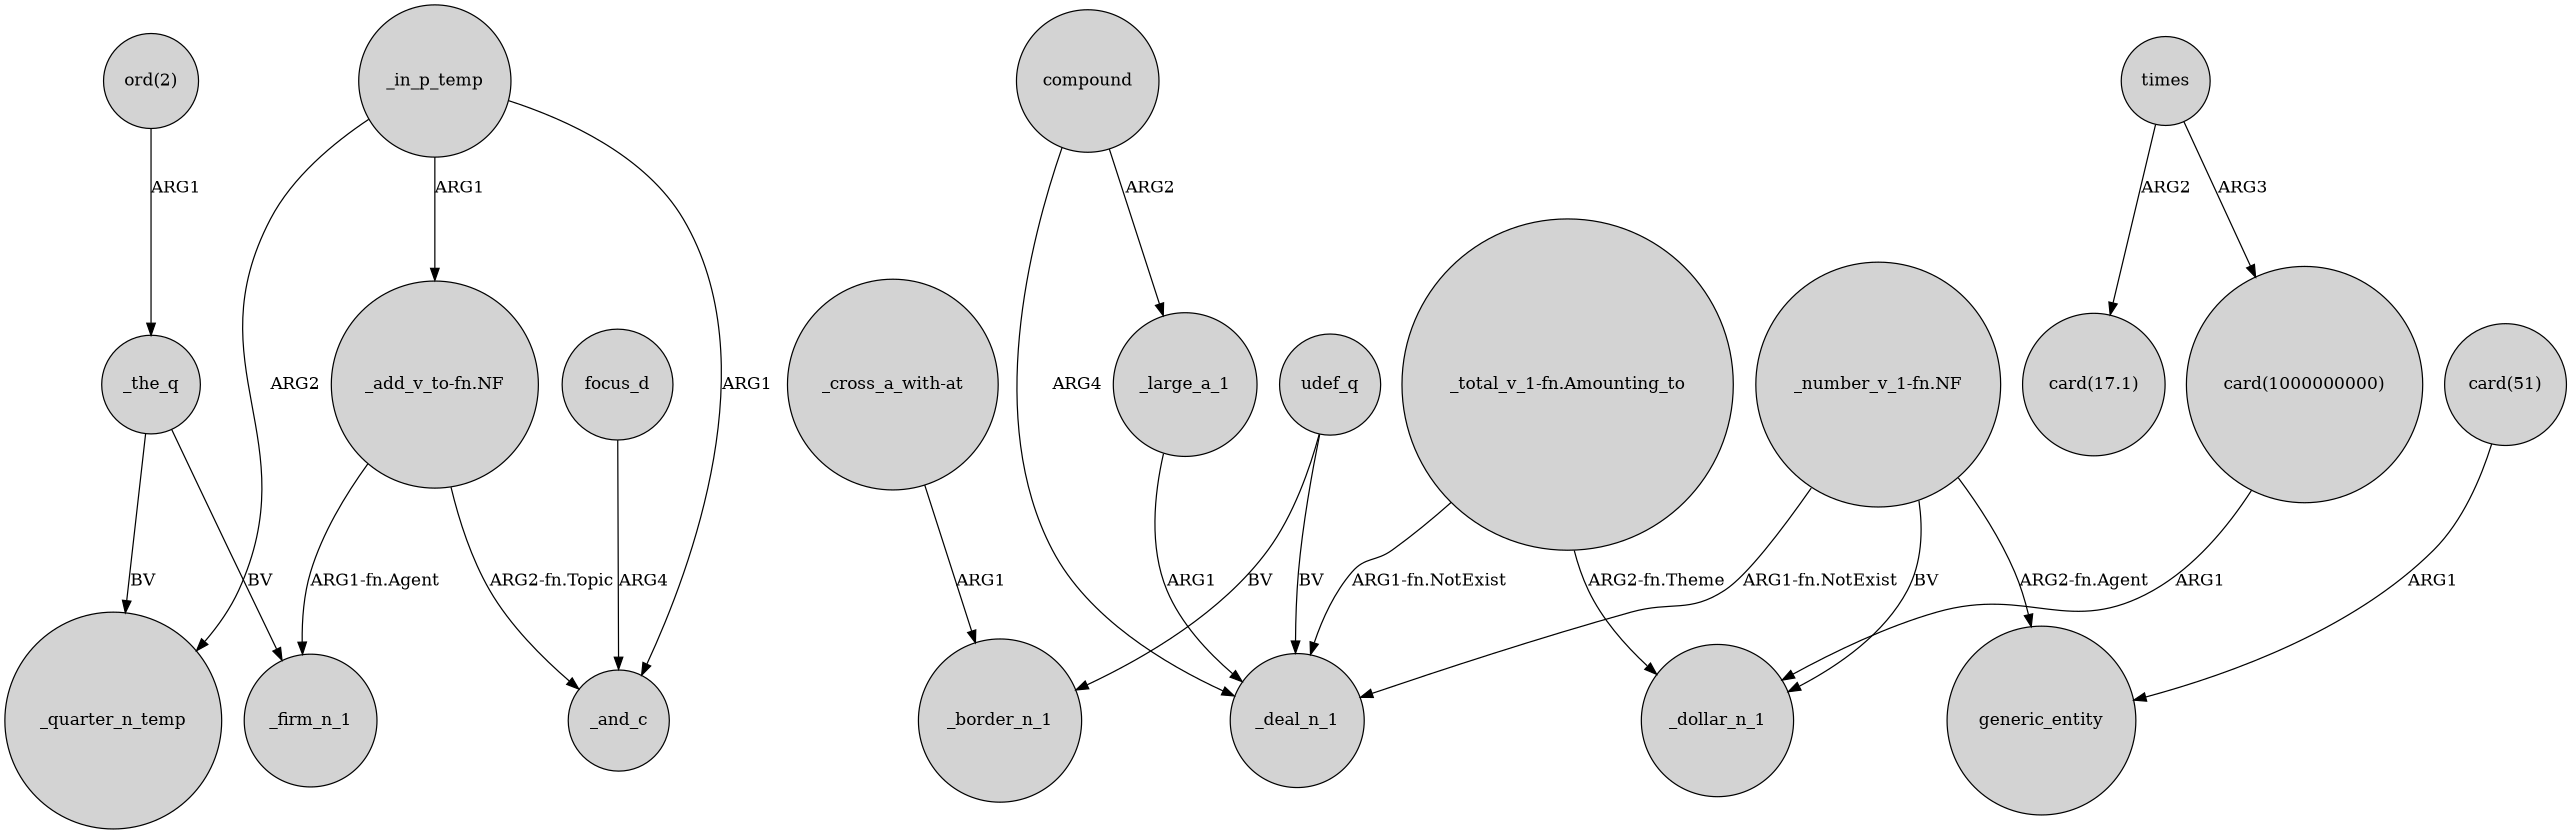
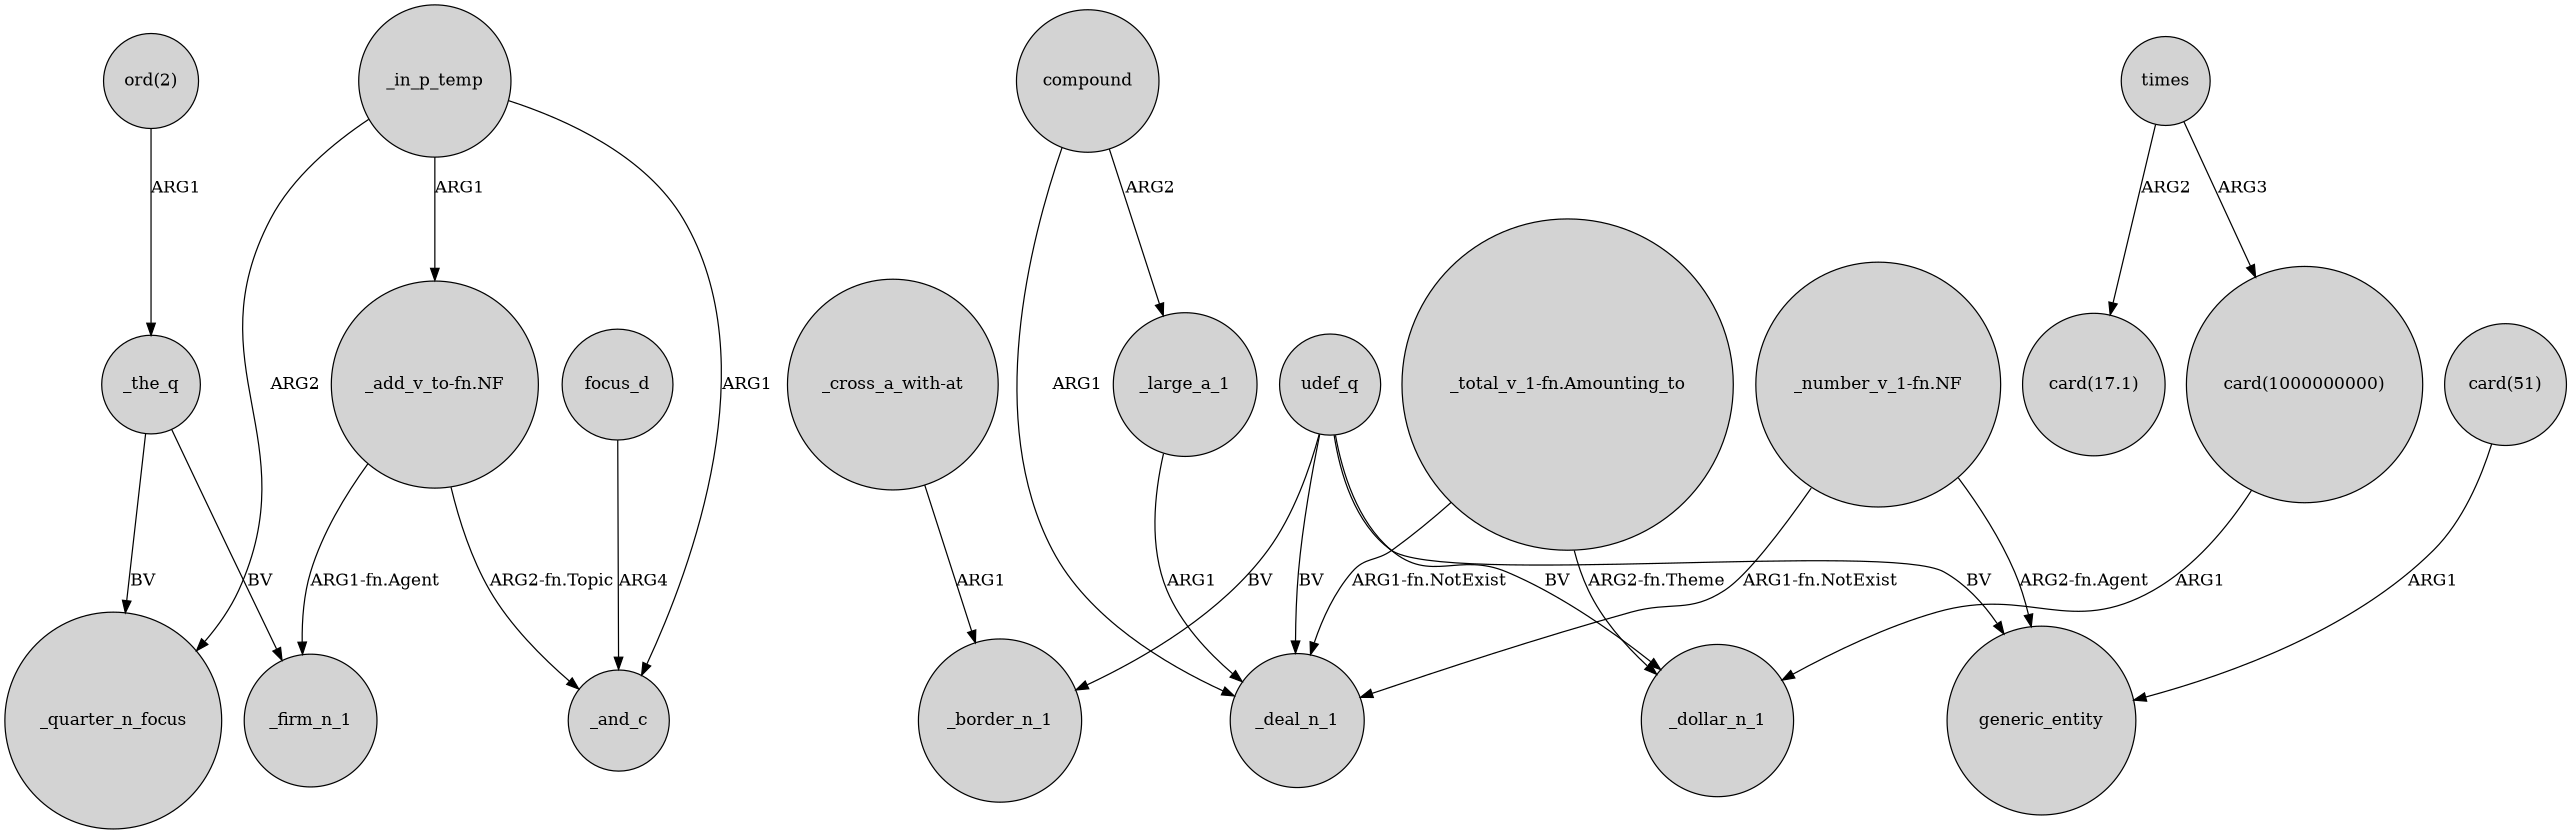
(1077, 385) -> (1077, 385)
none -> (1639, 564)
(1892, 613) -> (1508, 573)
(113, 721) -> (113, 721)
